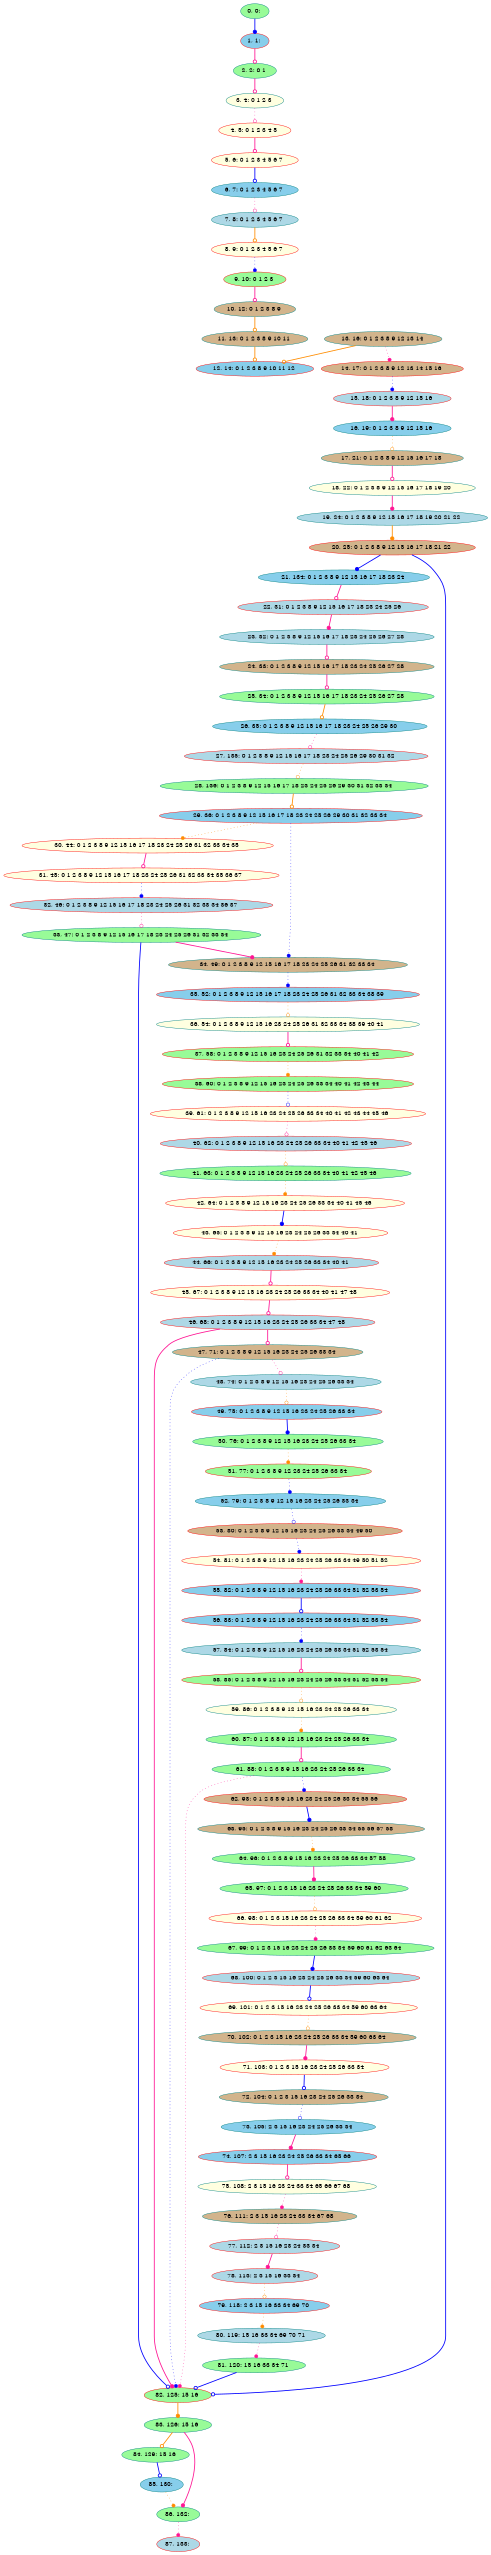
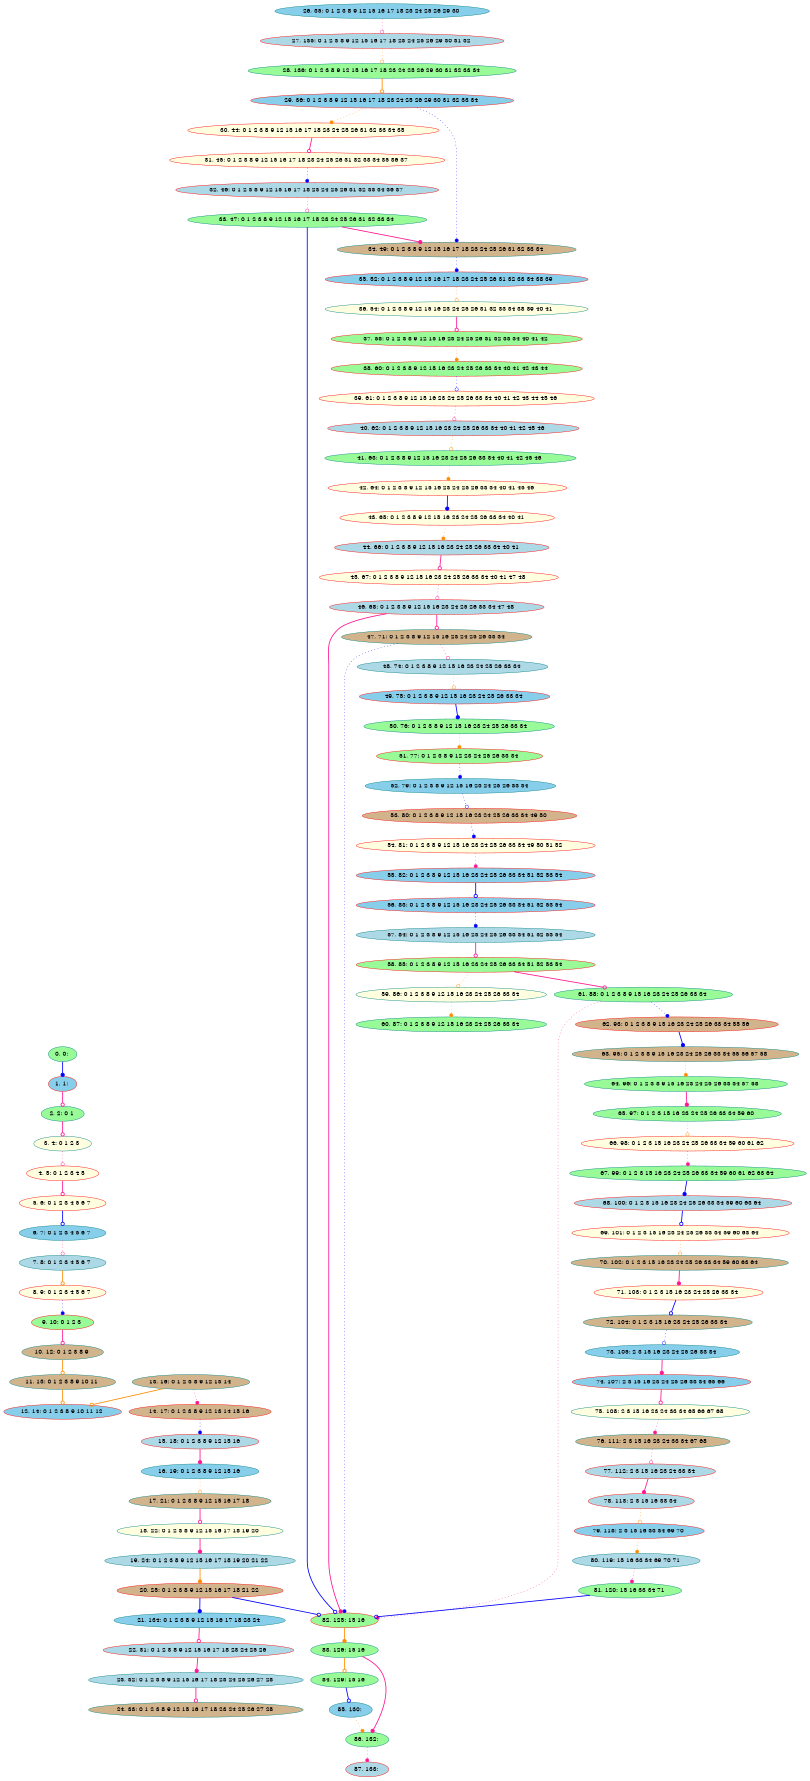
(327, 697) -> none
(269, 1306) -> (438, 591)
(301, 1753) -> (559, 980)
